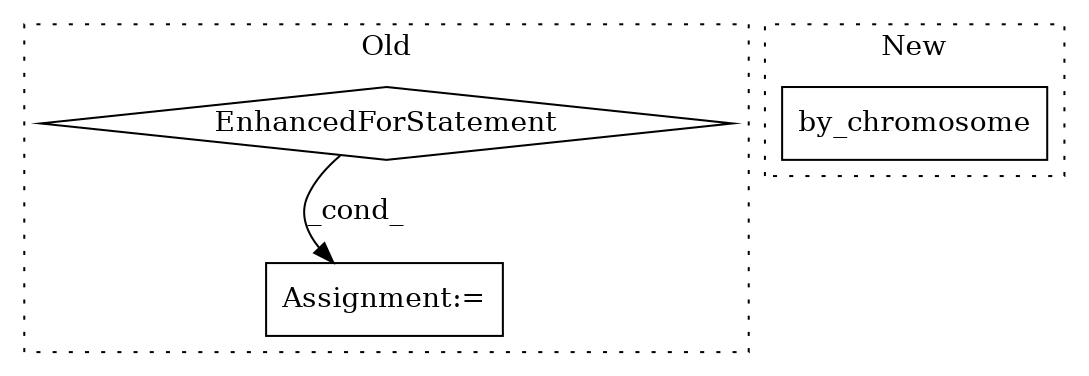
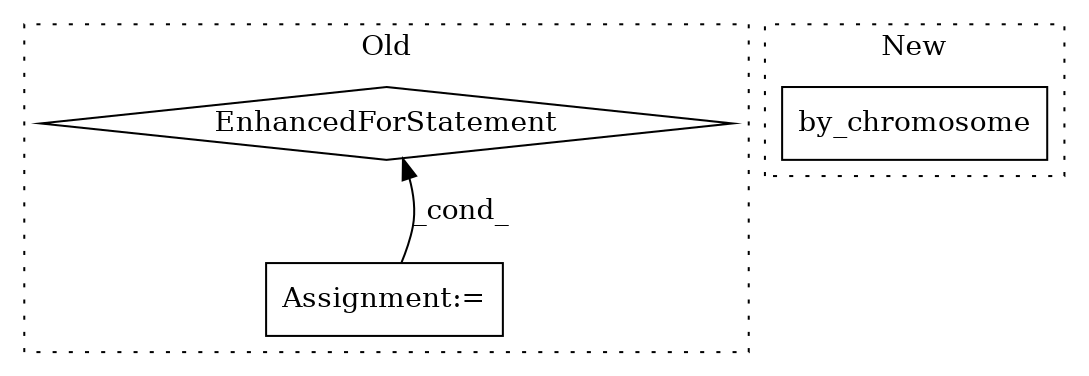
(307, 198) -> (414, 221)
